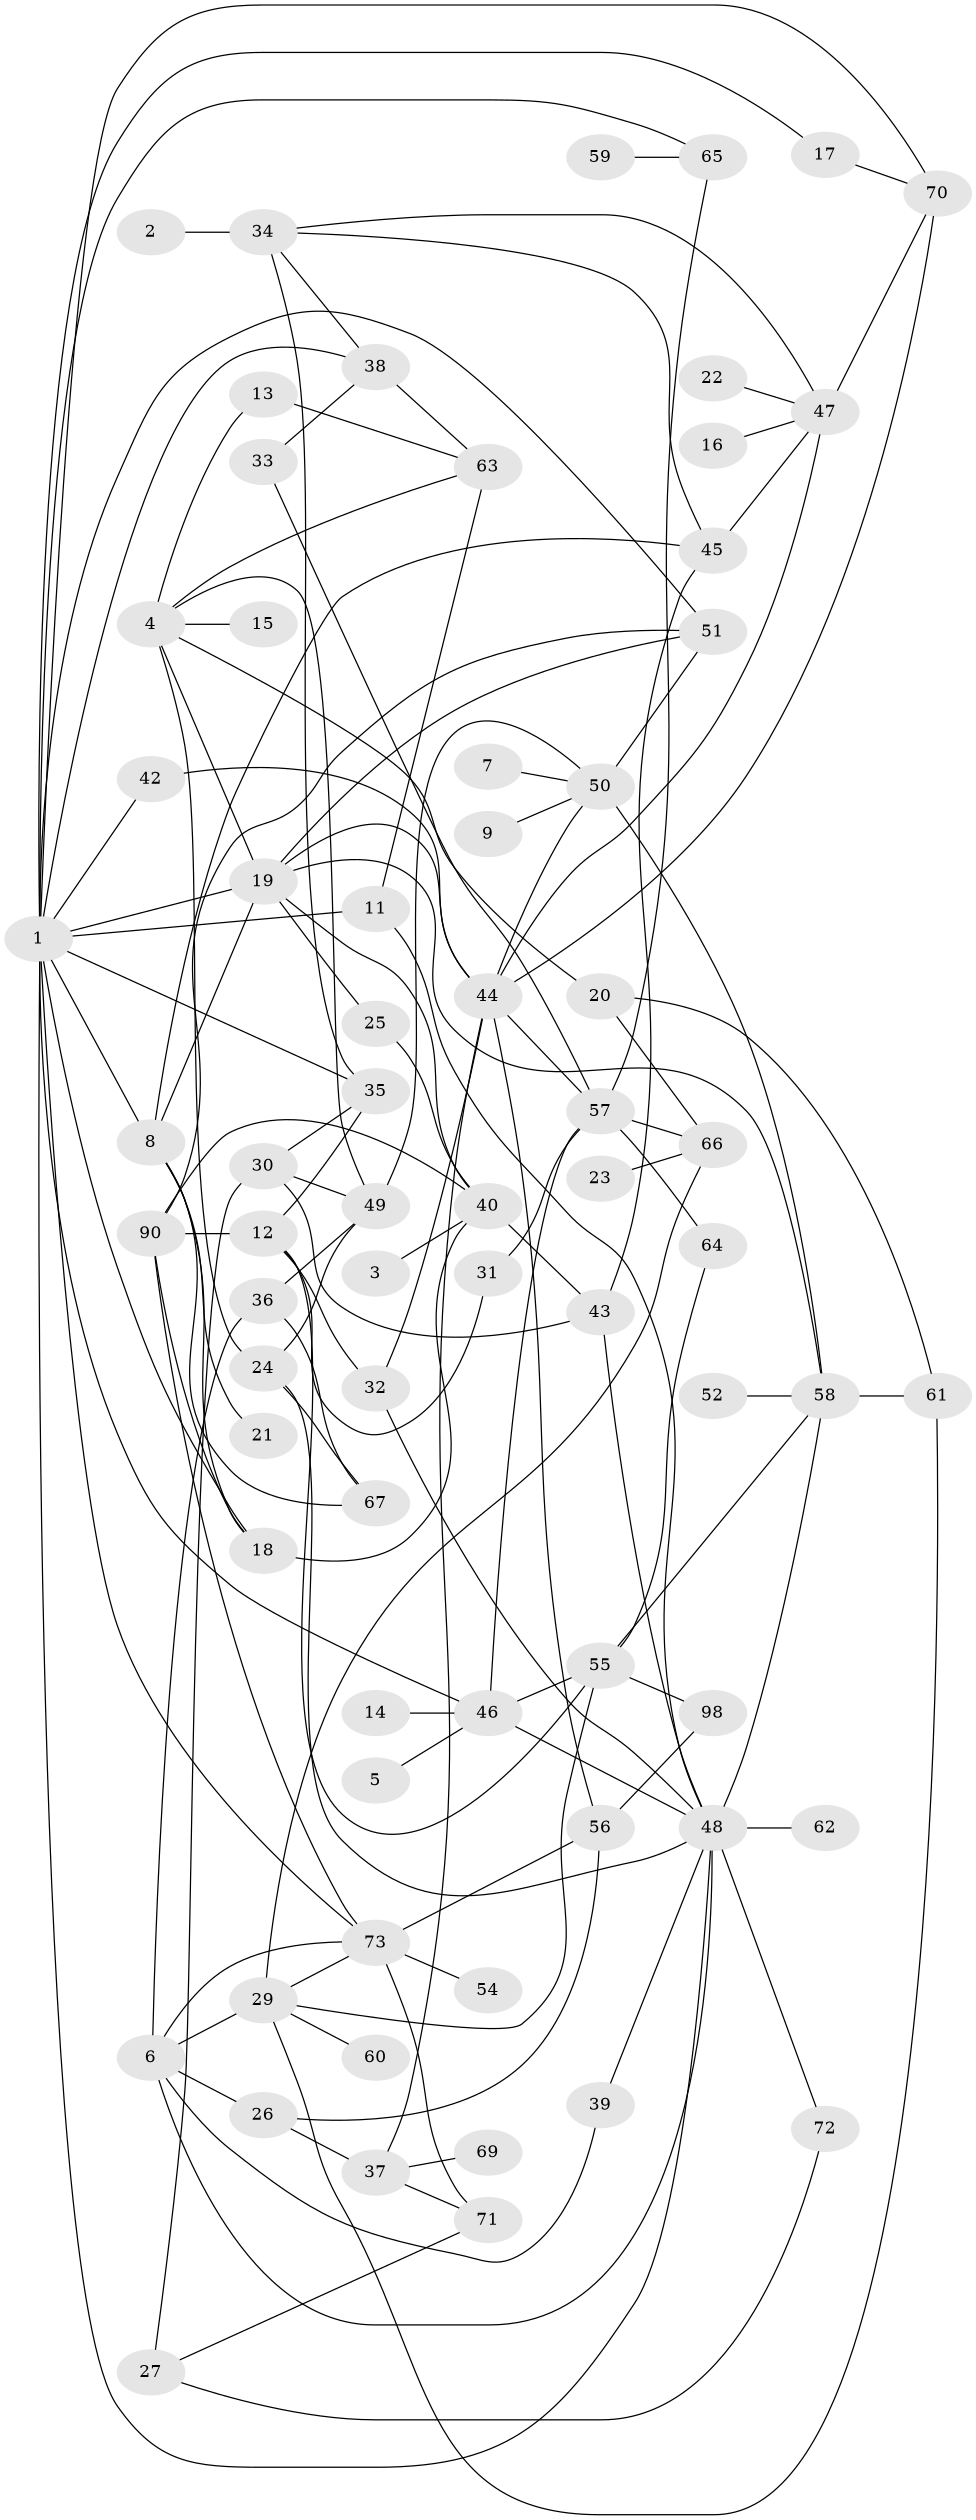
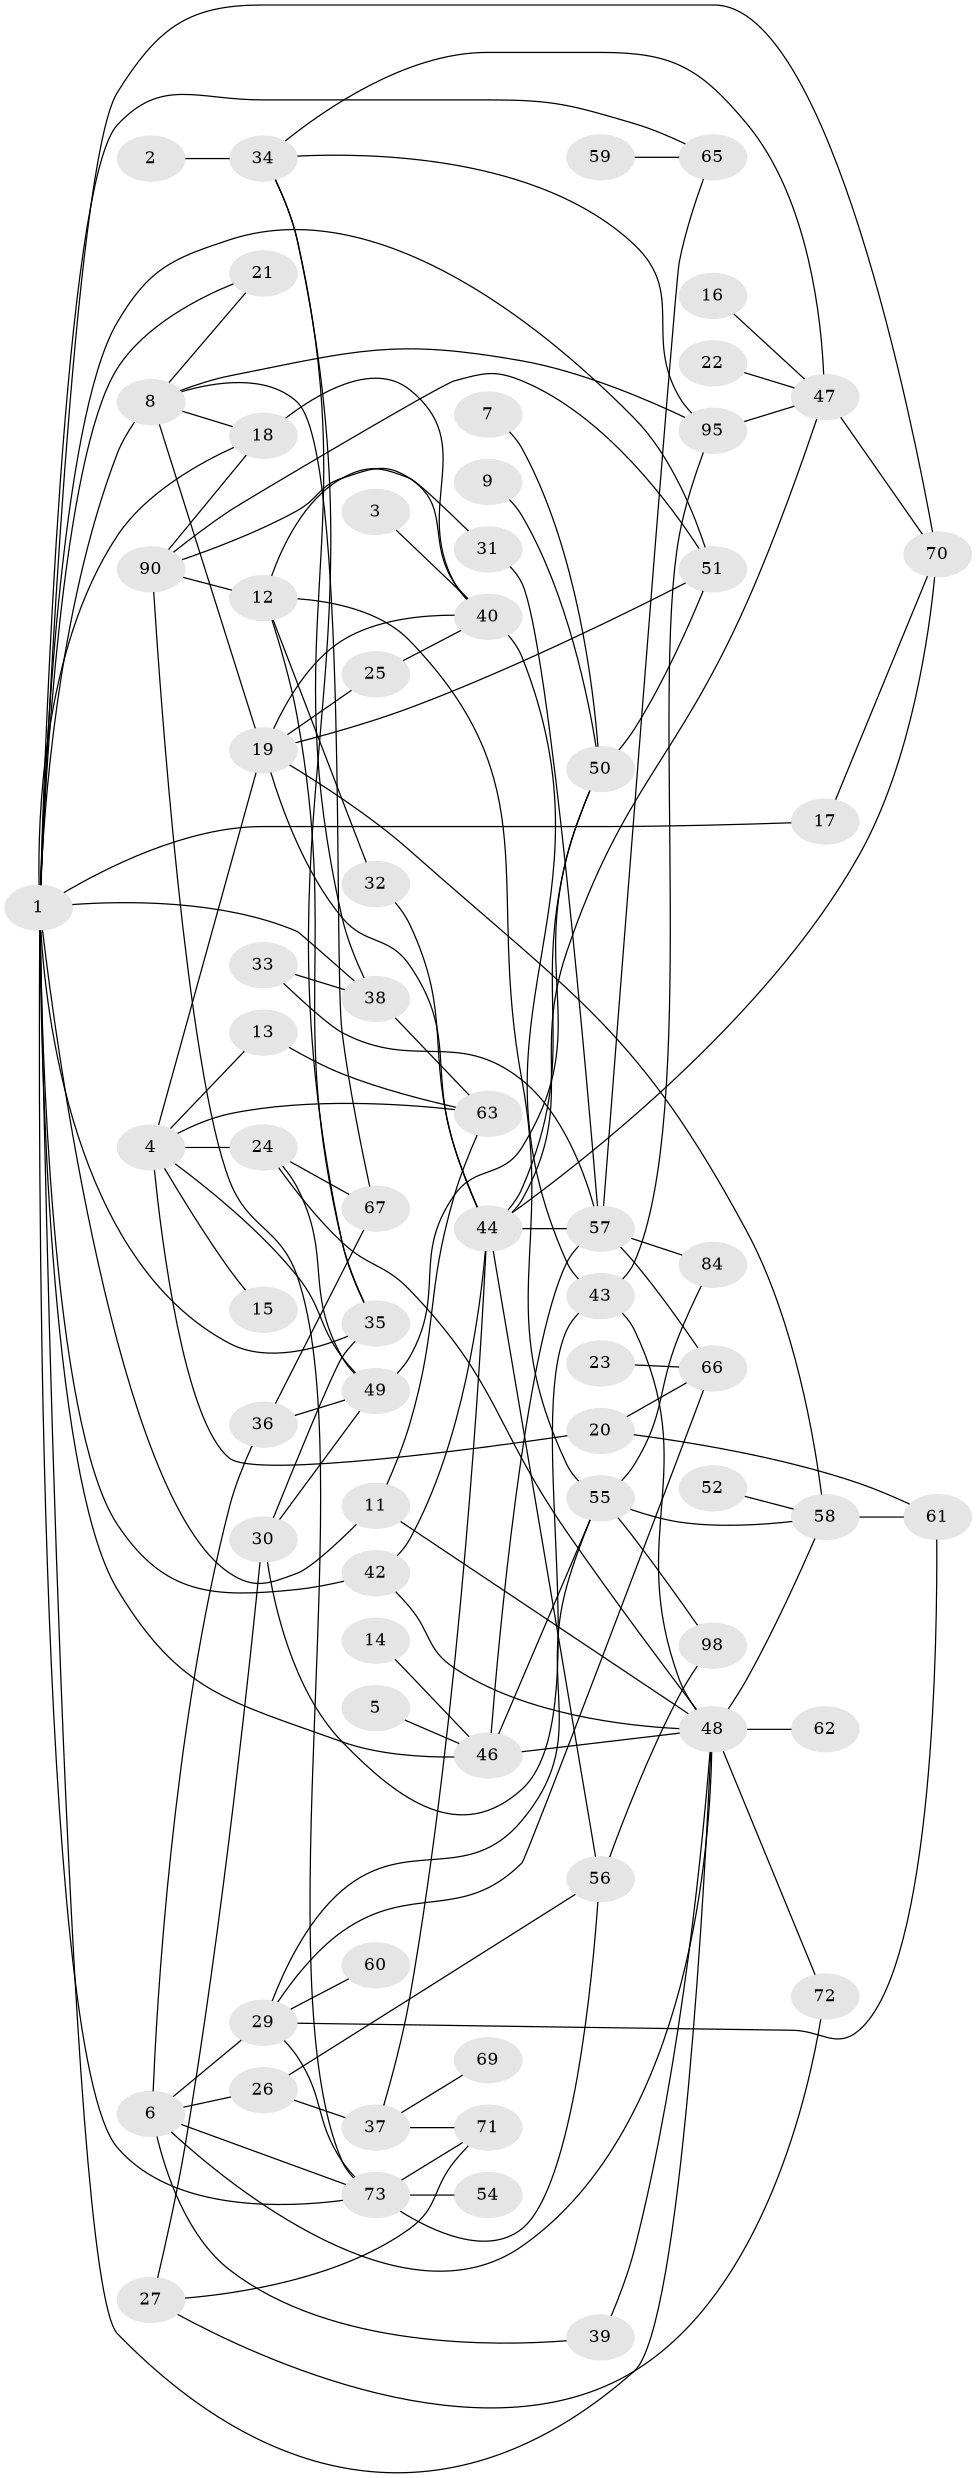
(713, 551) -> (713, 431)
(151, 910) -> (88, 452)
(760, 1075) -> none
(713, 1246) -> (713, 1265)
(513, 1631) -> (524, 1701)
